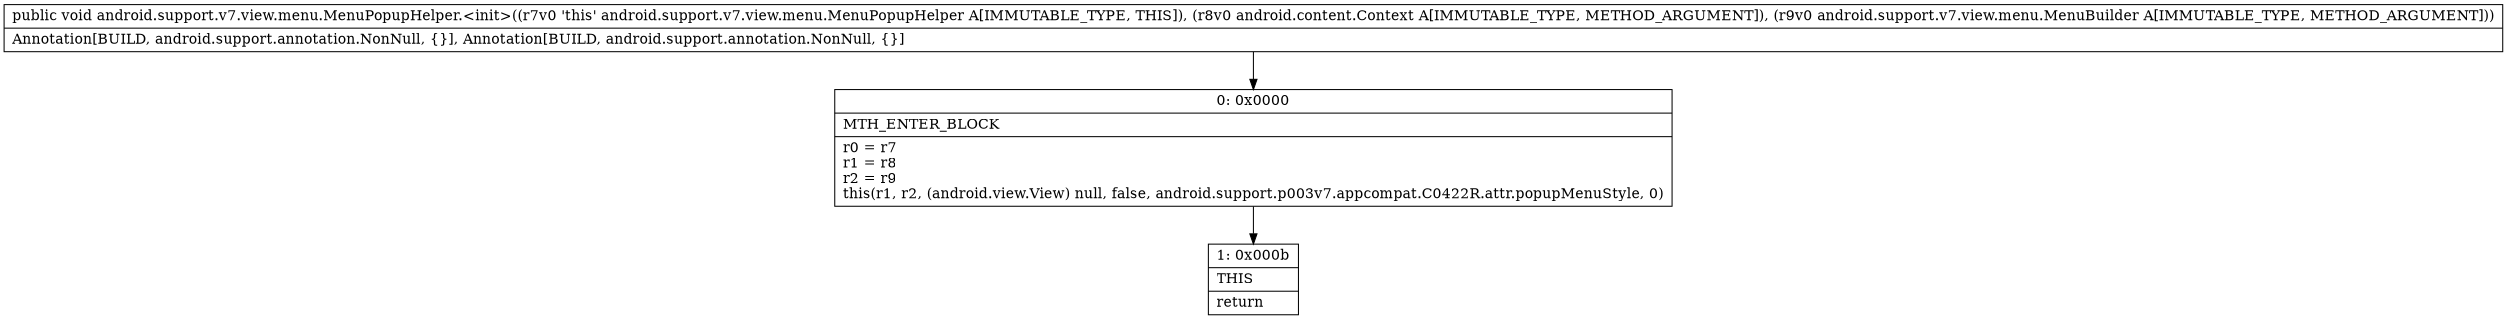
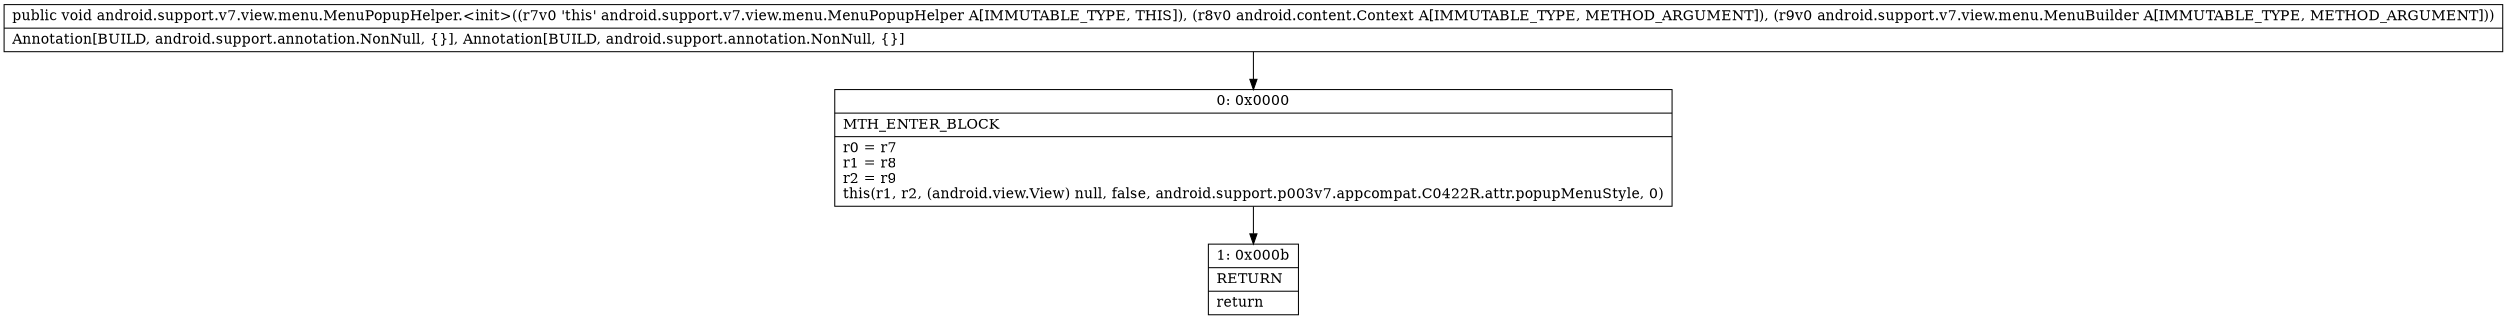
(1235, 279) -> (1250, 279)
